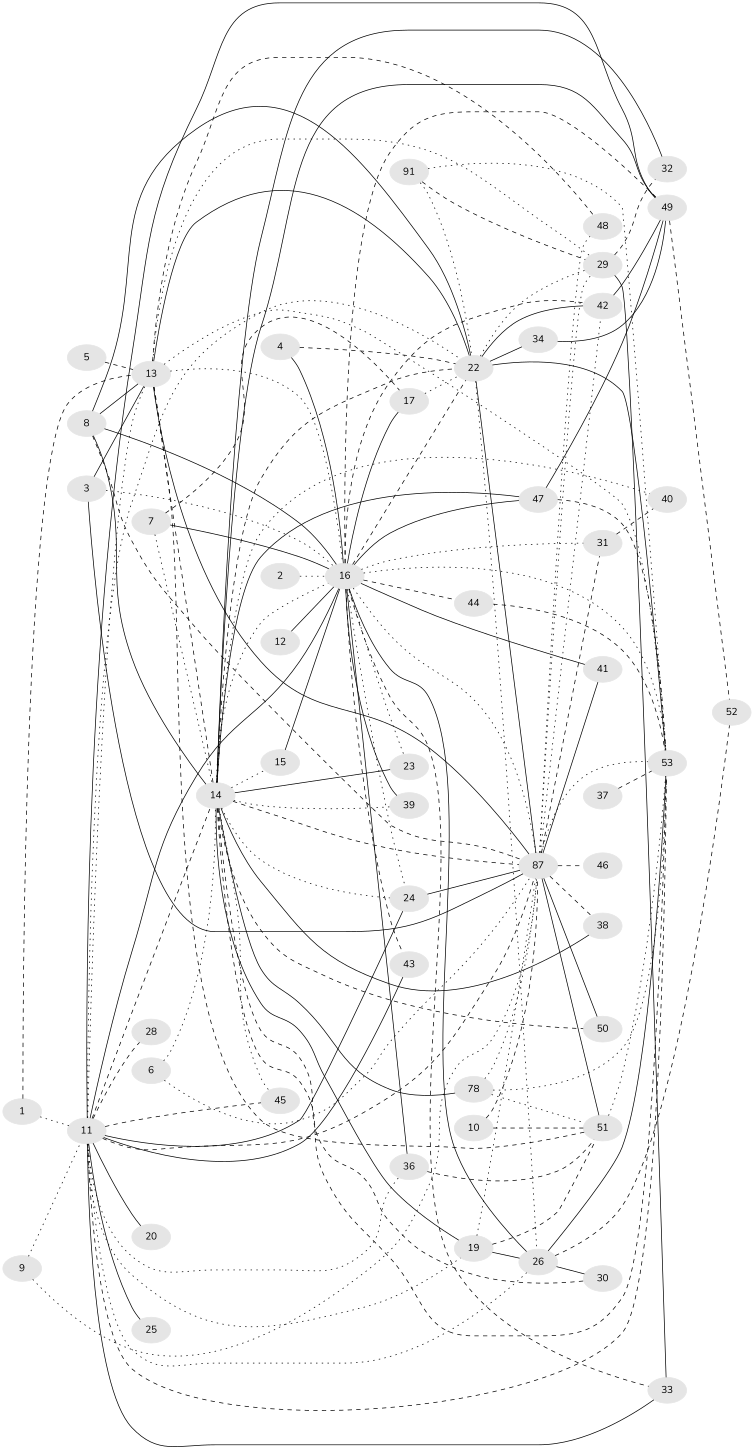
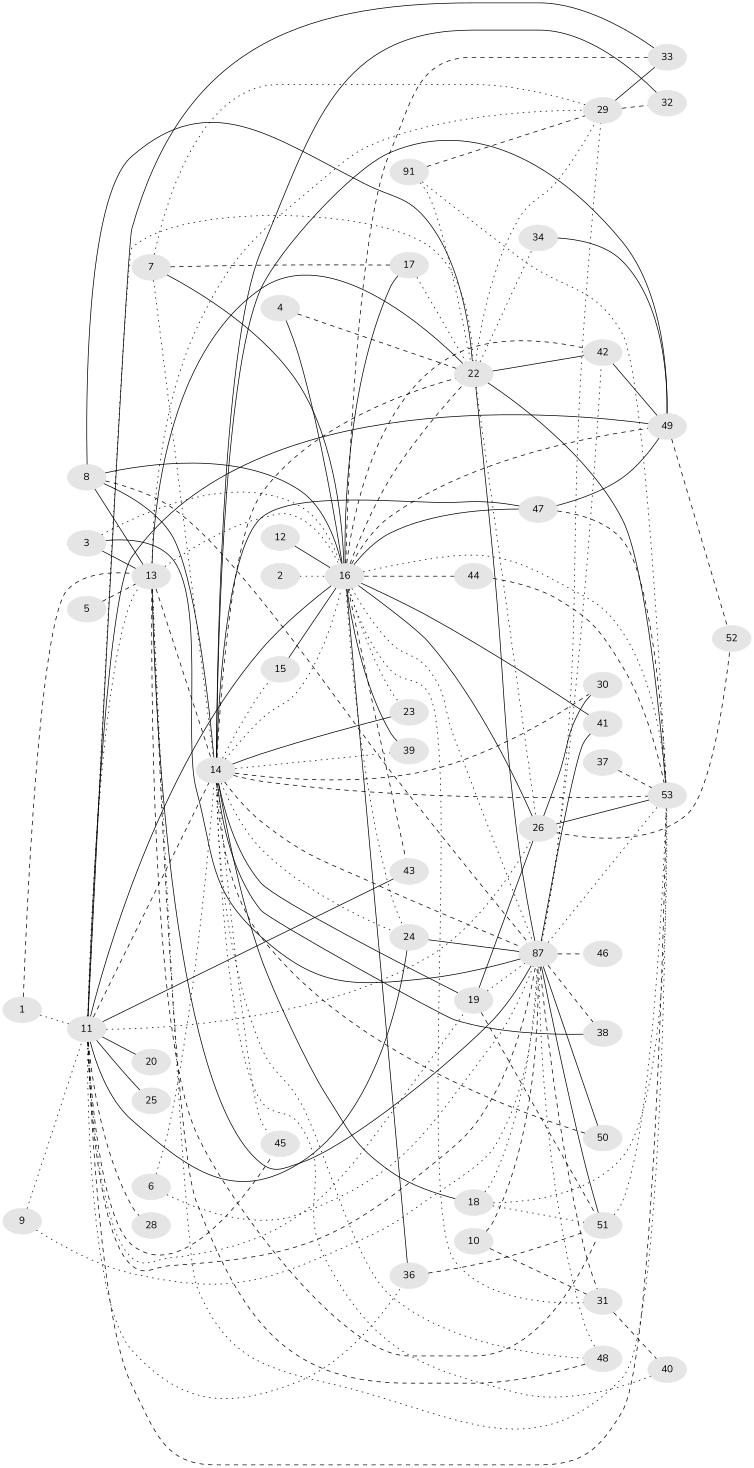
none -> (320, 85)
(506, 354) -> (506, 306)
(474, 1089) -> (474, 1203)
(538, 1128) -> (538, 1271)
none -> (317, 1140)
